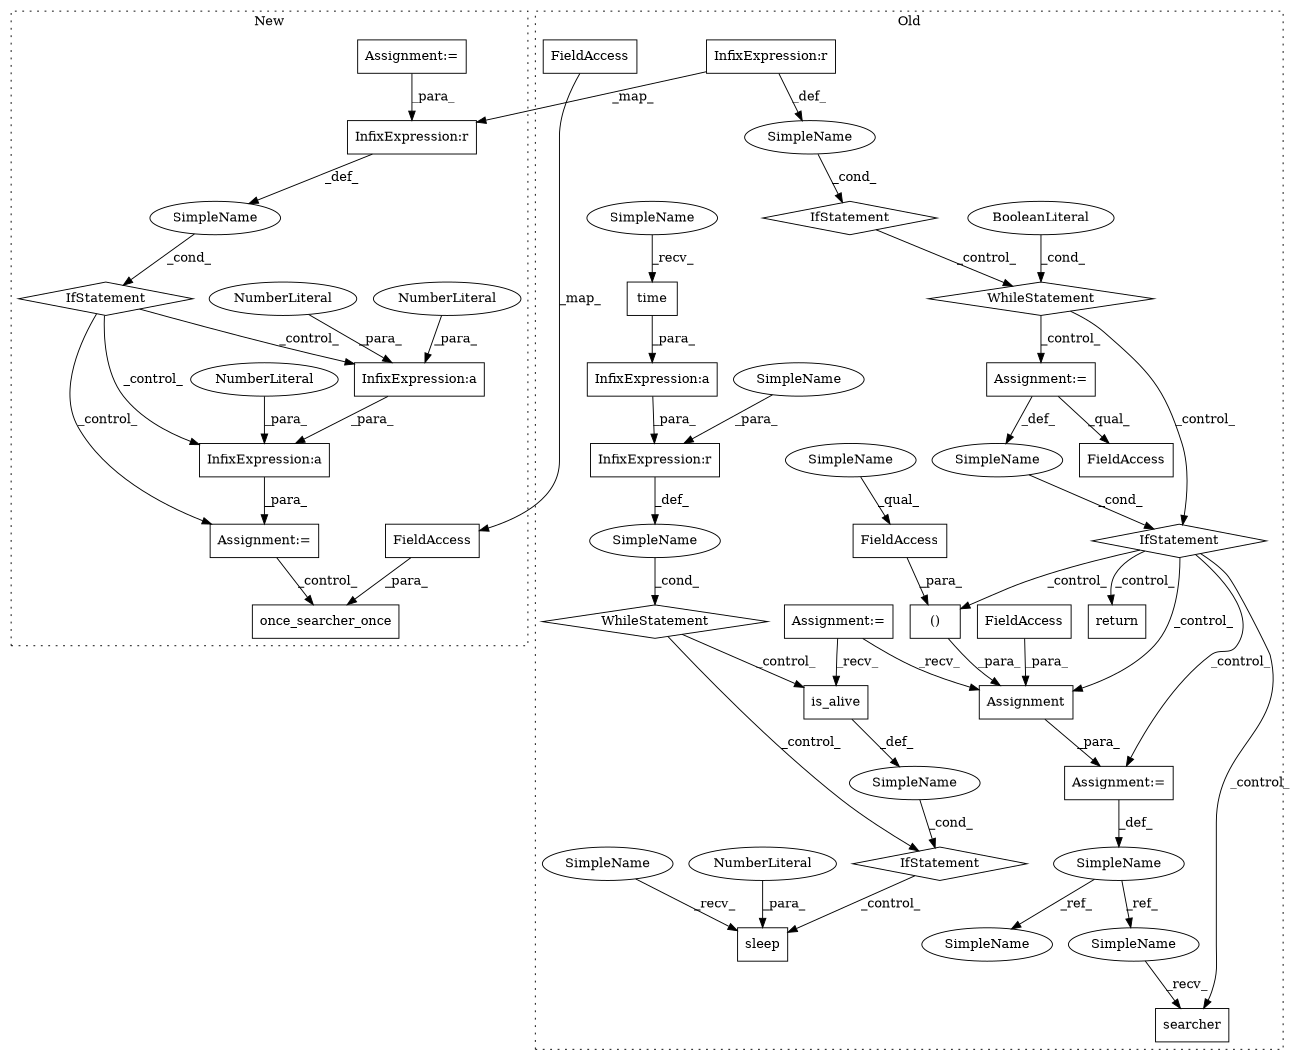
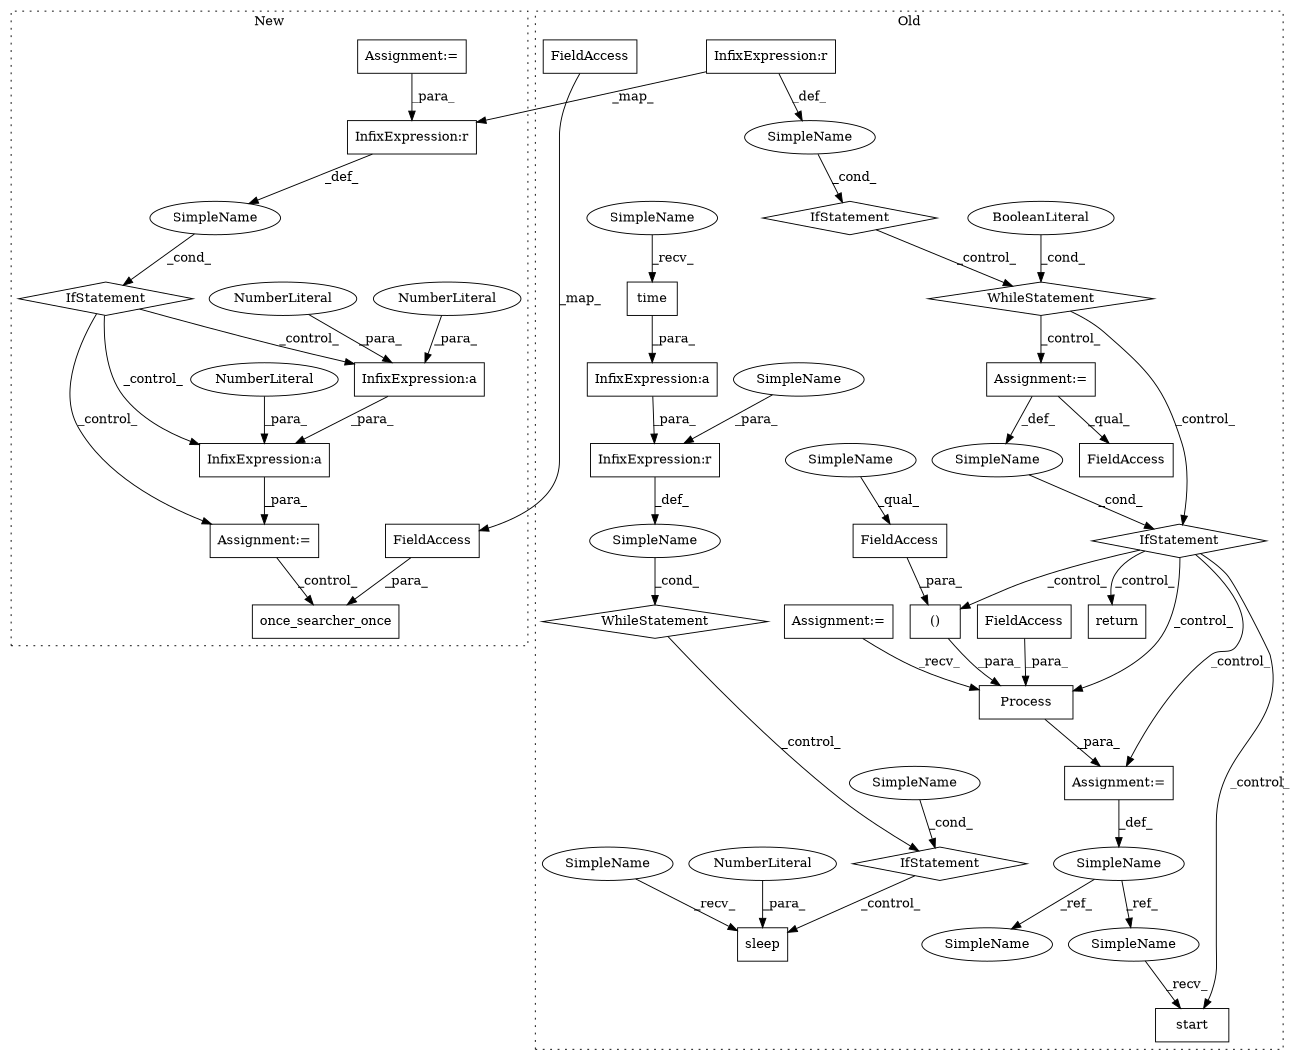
(836, 702) -> none
(1026, 702) -> (1026, 702)
(1192, 1025) -> (1192, 1025)
